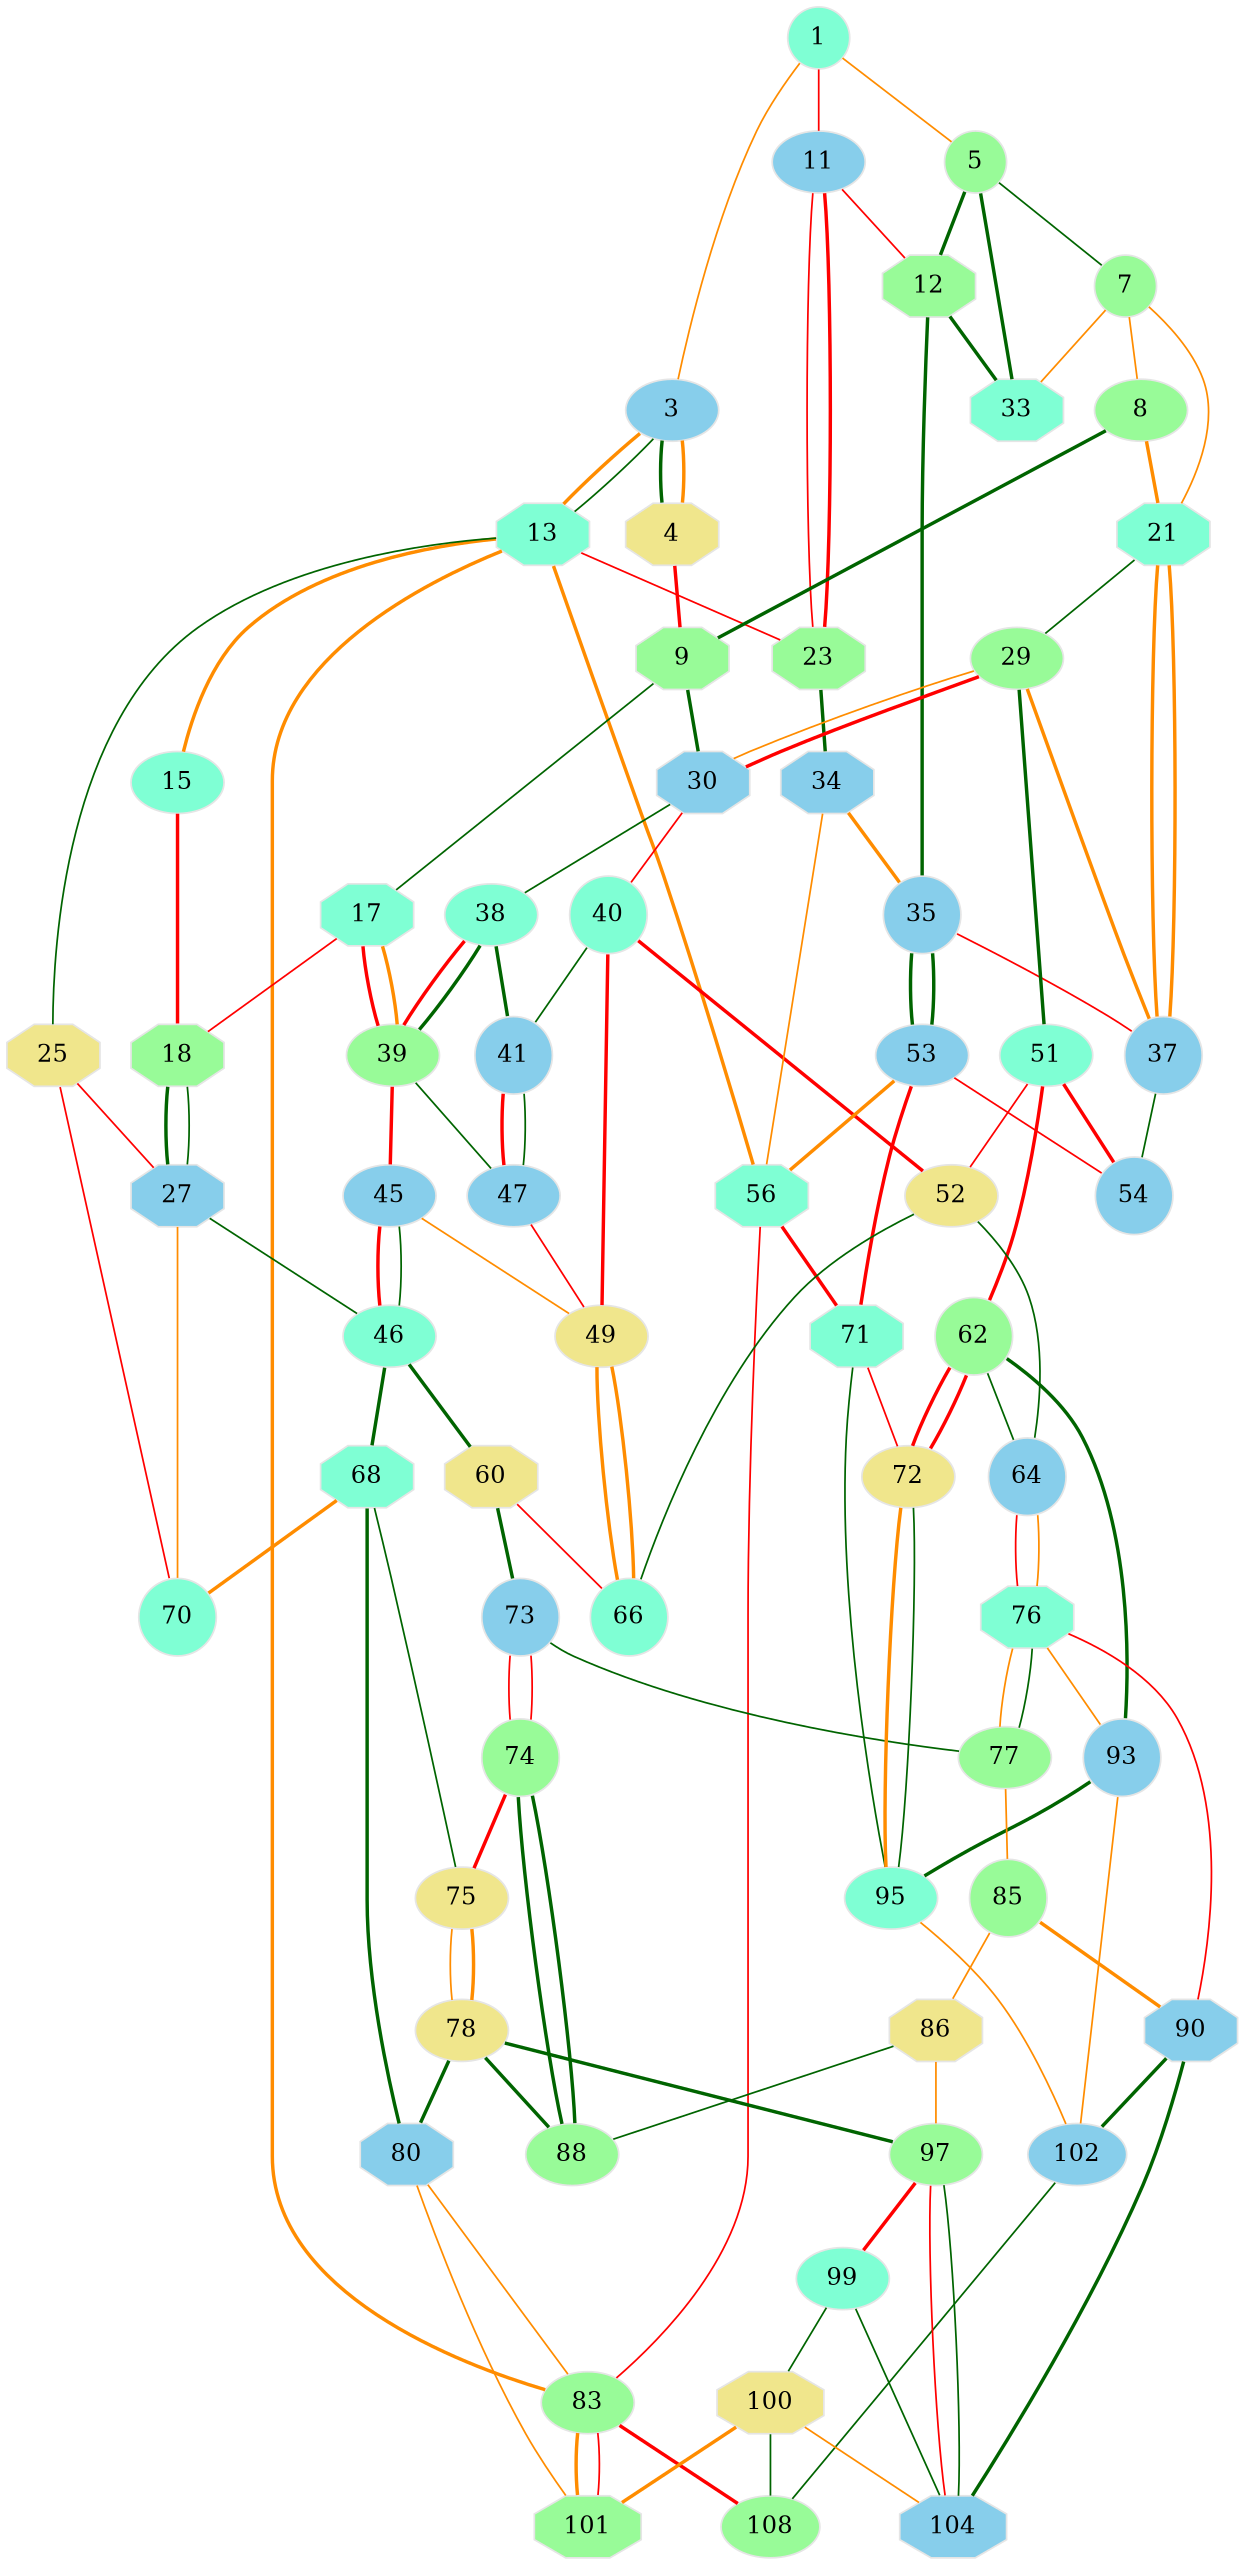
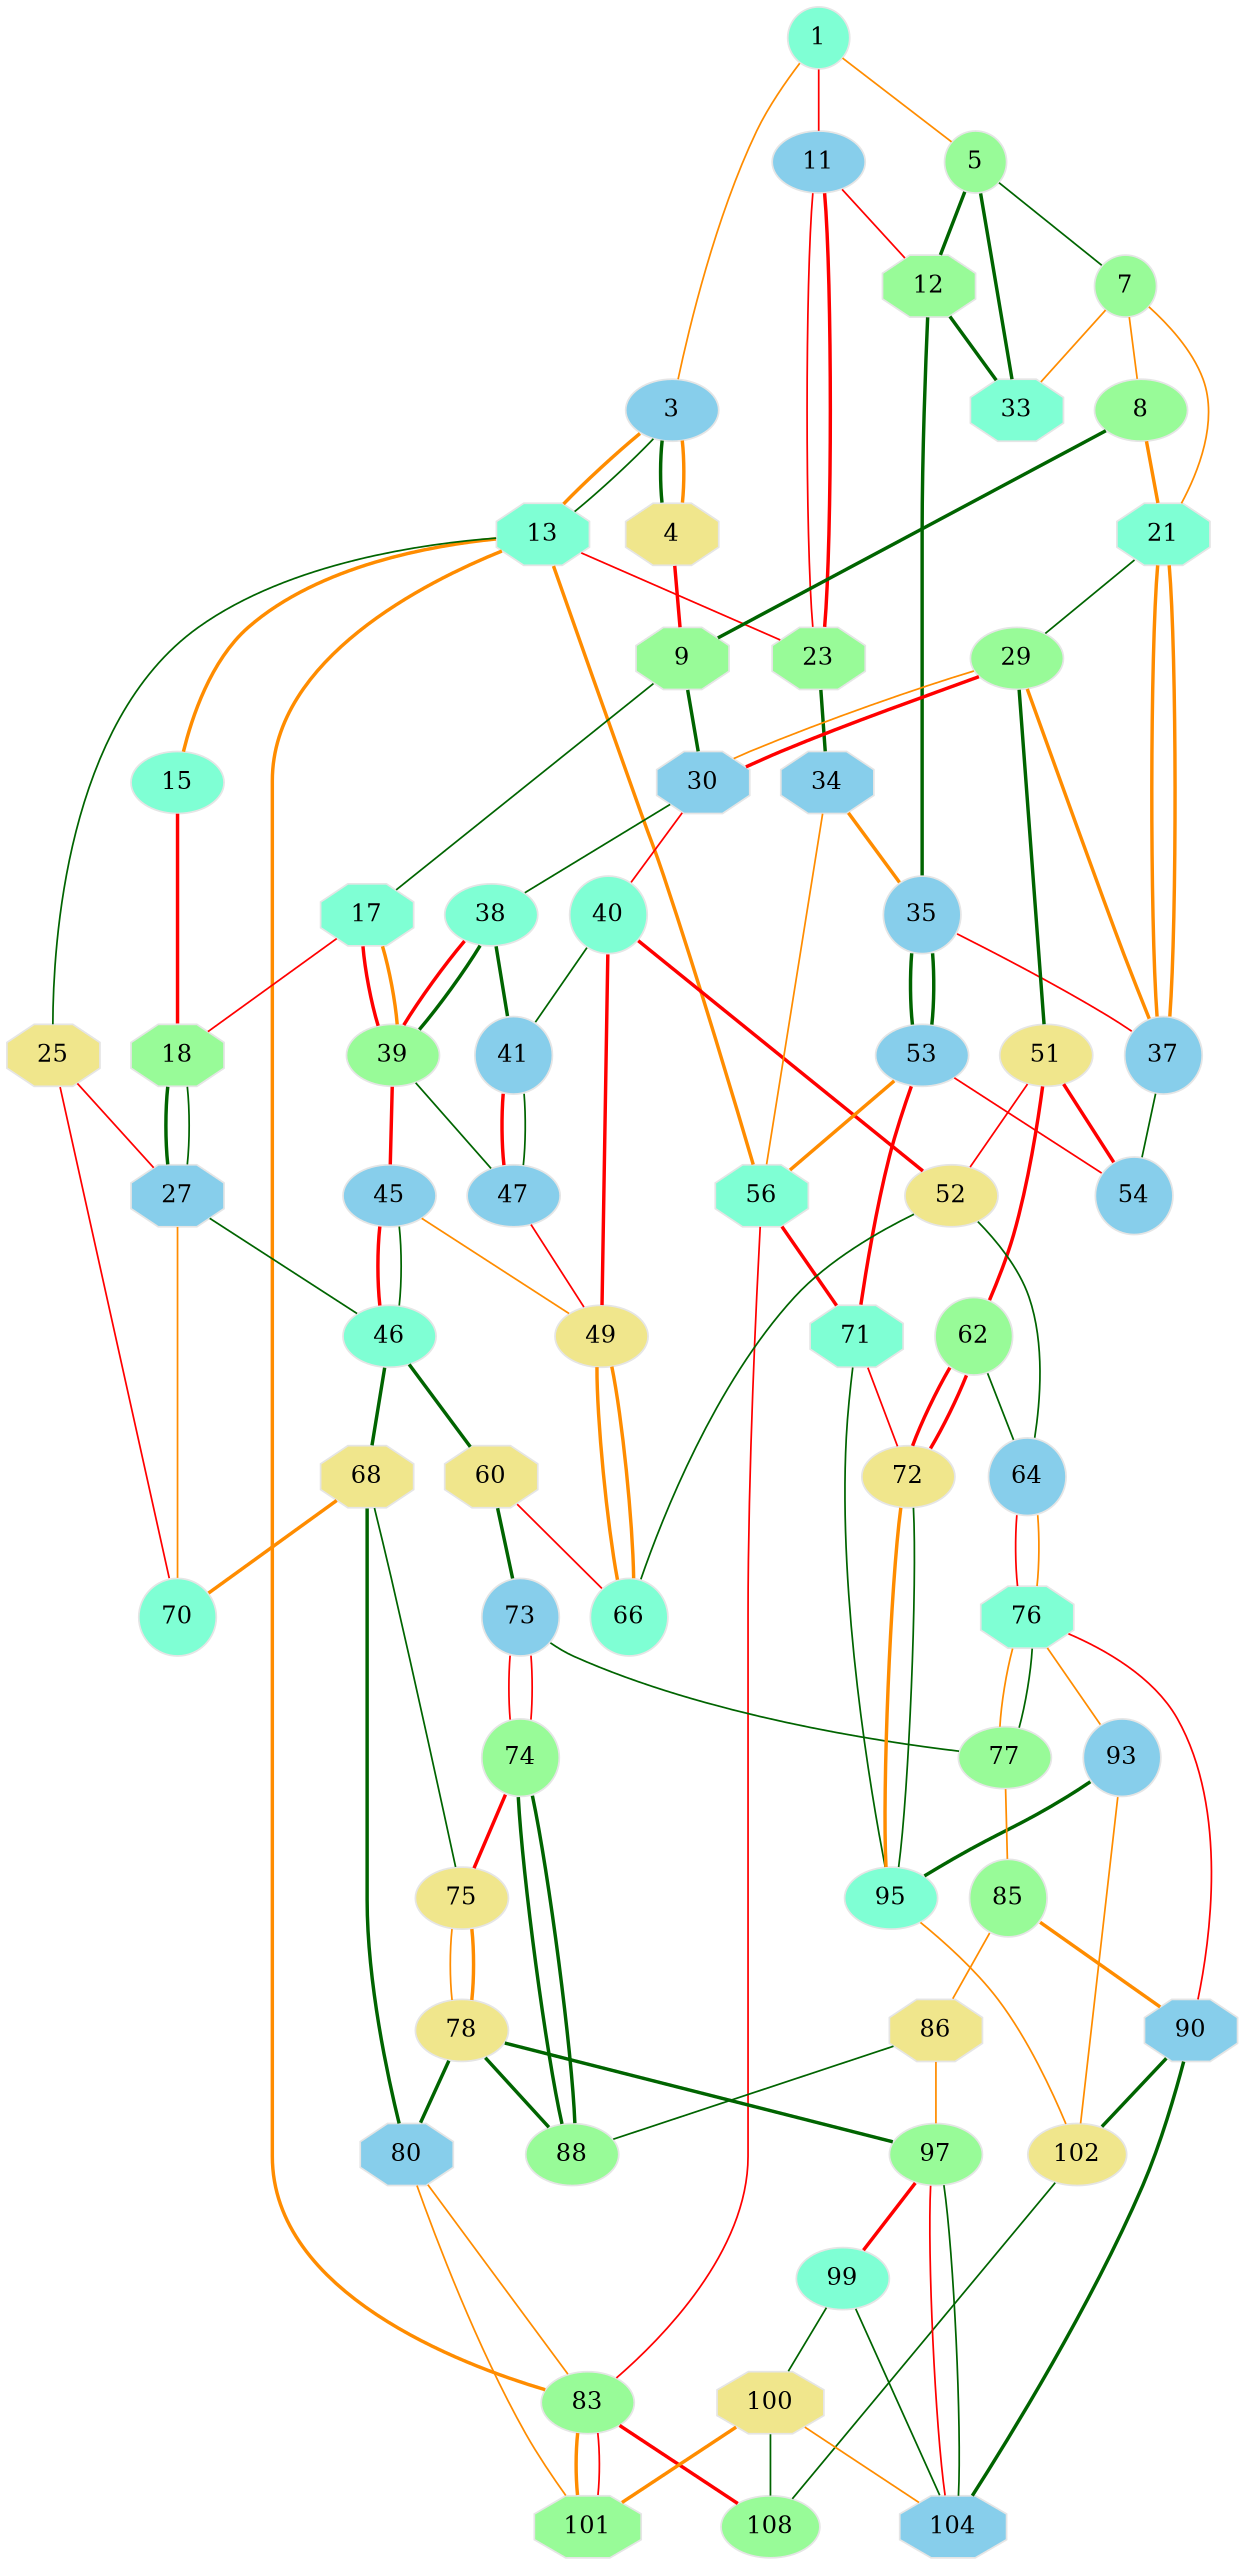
(1046, 1055) -> (1046, 1055)
(367, 1477) -> (367, 1477)
(1112, 1521) -> none
(1077, 2155) -> (1077, 2155)
